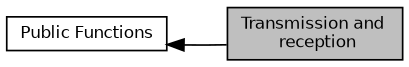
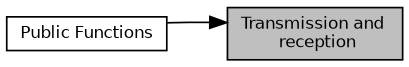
(205, 45) -> (188, 22)
